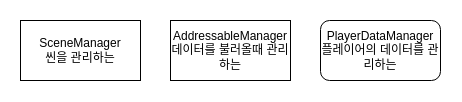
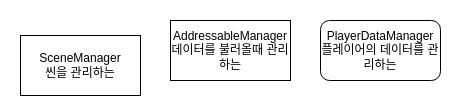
(81, 51) -> (81, 66)
